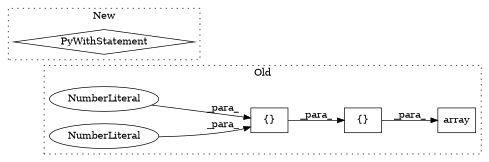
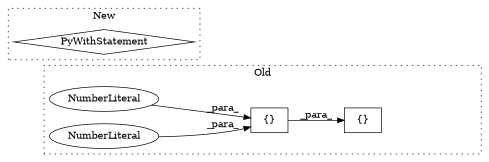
(457, 120) -> none
